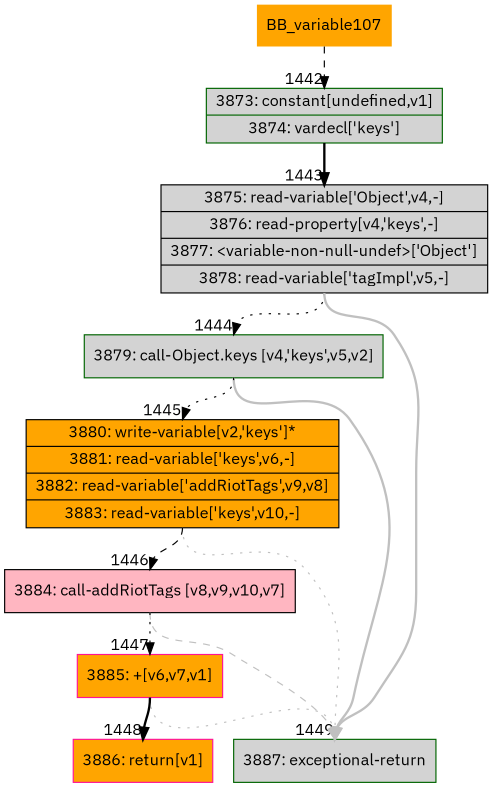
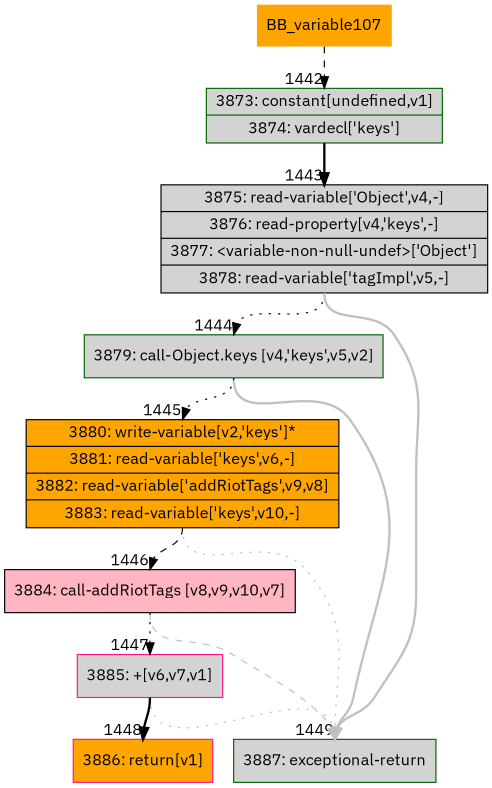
(150, 676) -> (150, 676)
